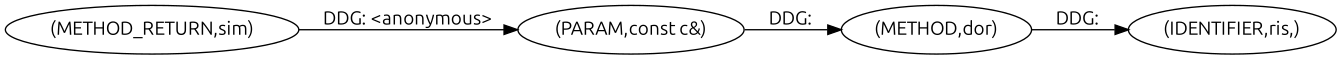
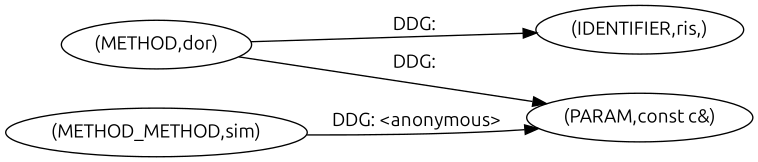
(152, 30) -> (156, 132)
(786, 30) -> (386, 79)
